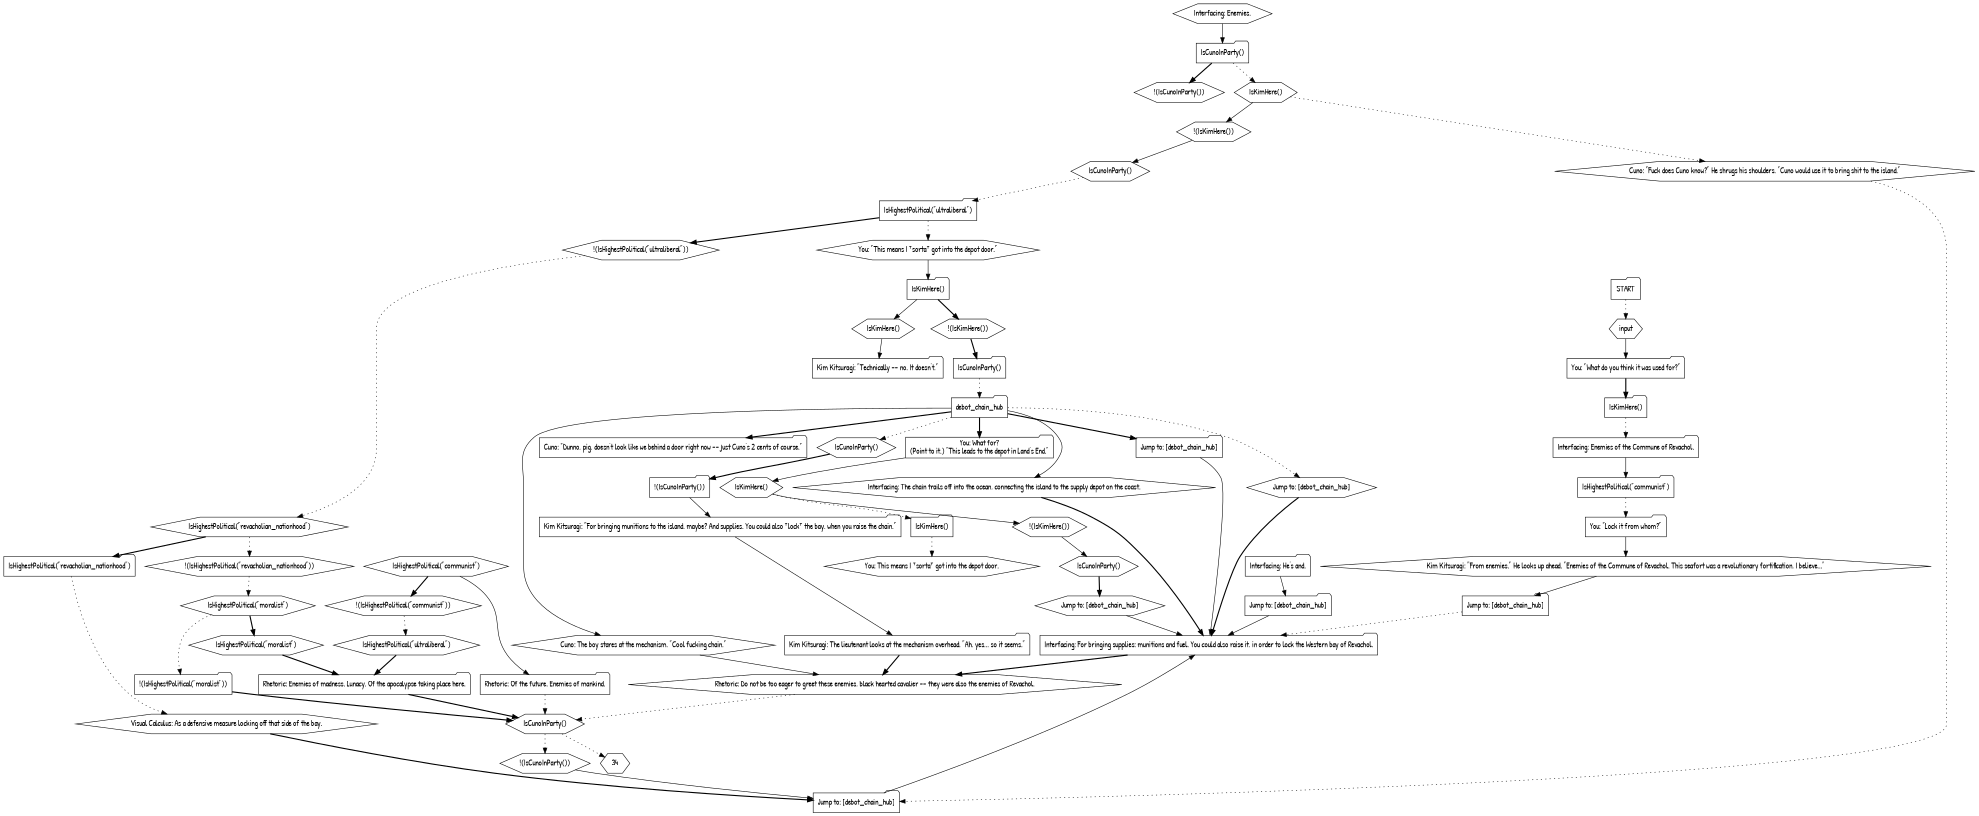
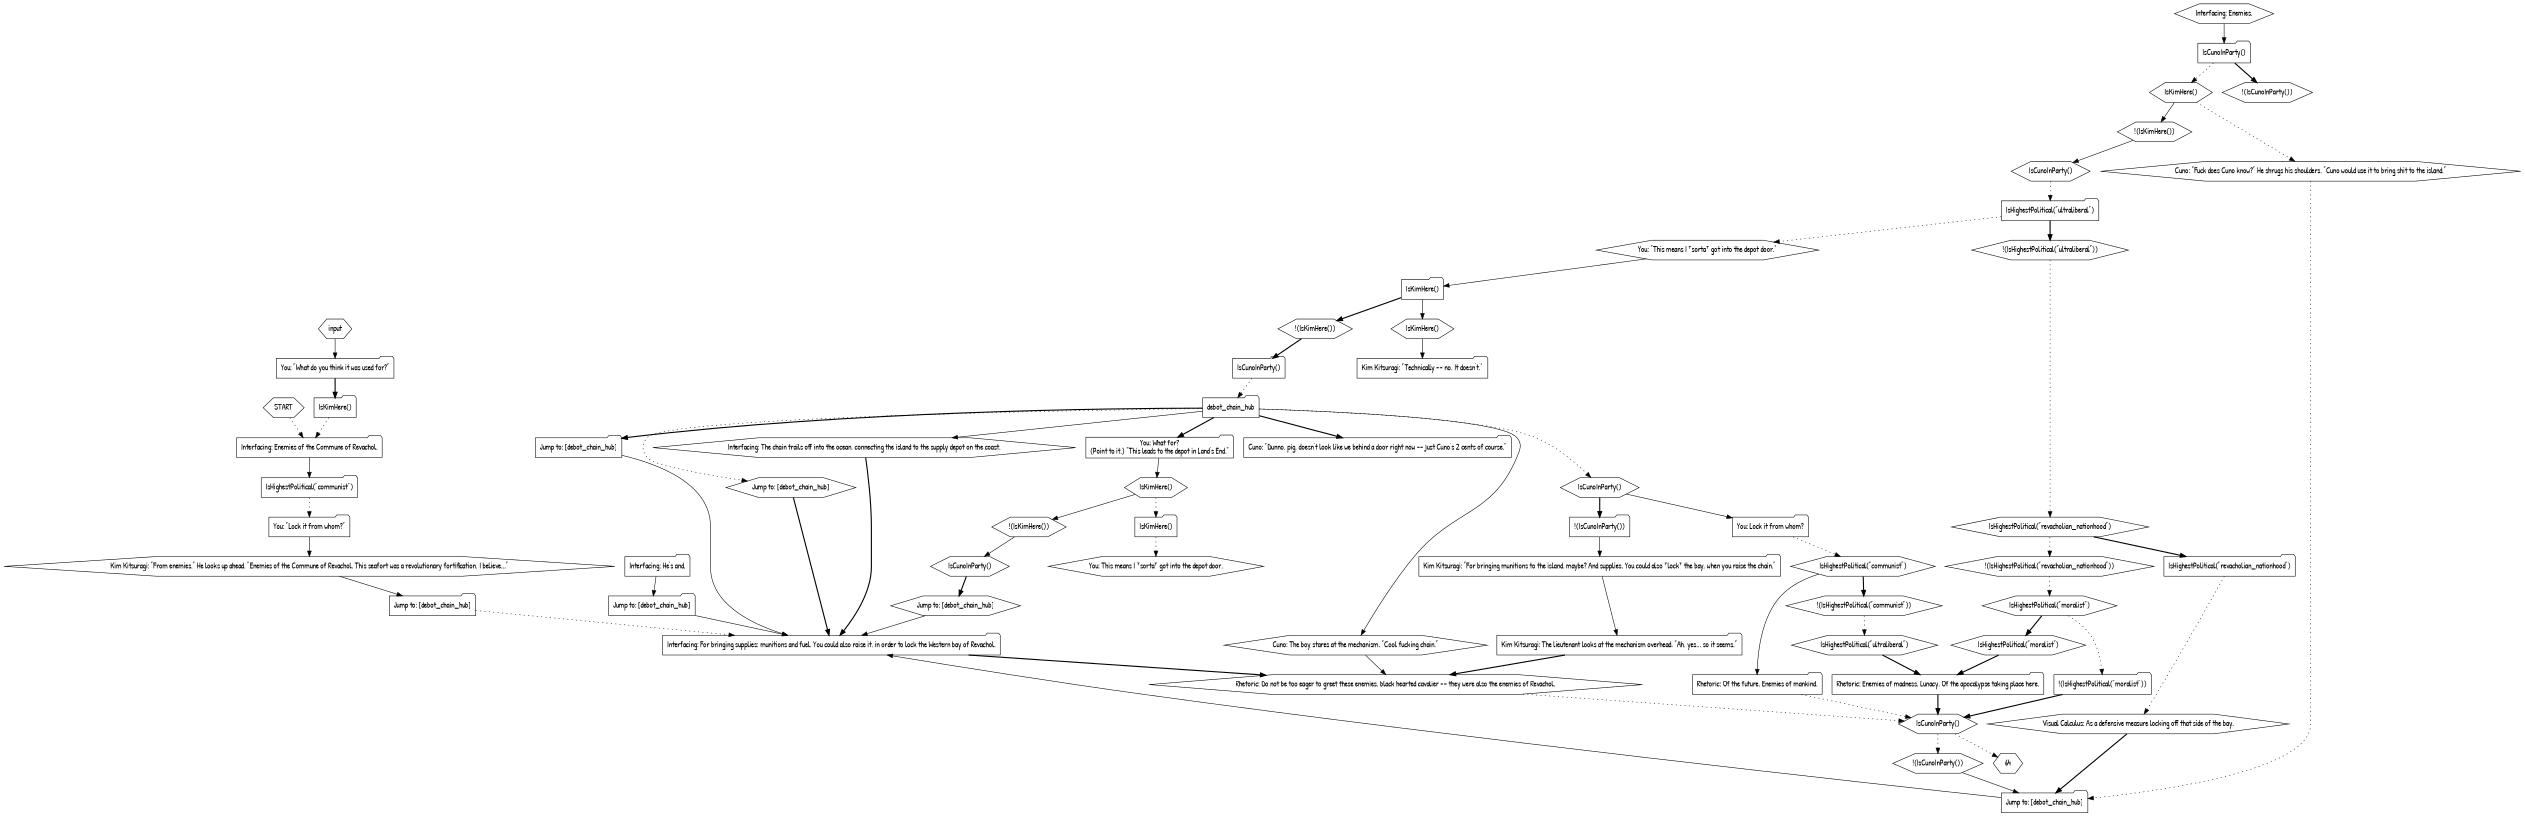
(1626, 289) -> (284, 408)
(1626, 306) -> (295, 425)
none -> (1770, 527)
(615, 763) -> (2008, 763)
